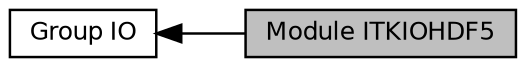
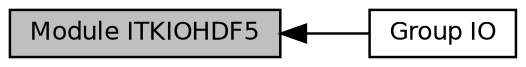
(213, 33) -> (338, 33)
